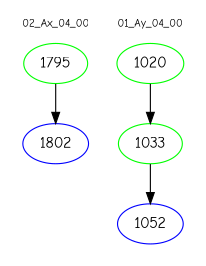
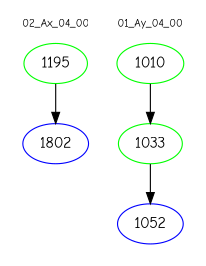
(56, 63) -> (56, 63)
(150, 63) -> (150, 63)
